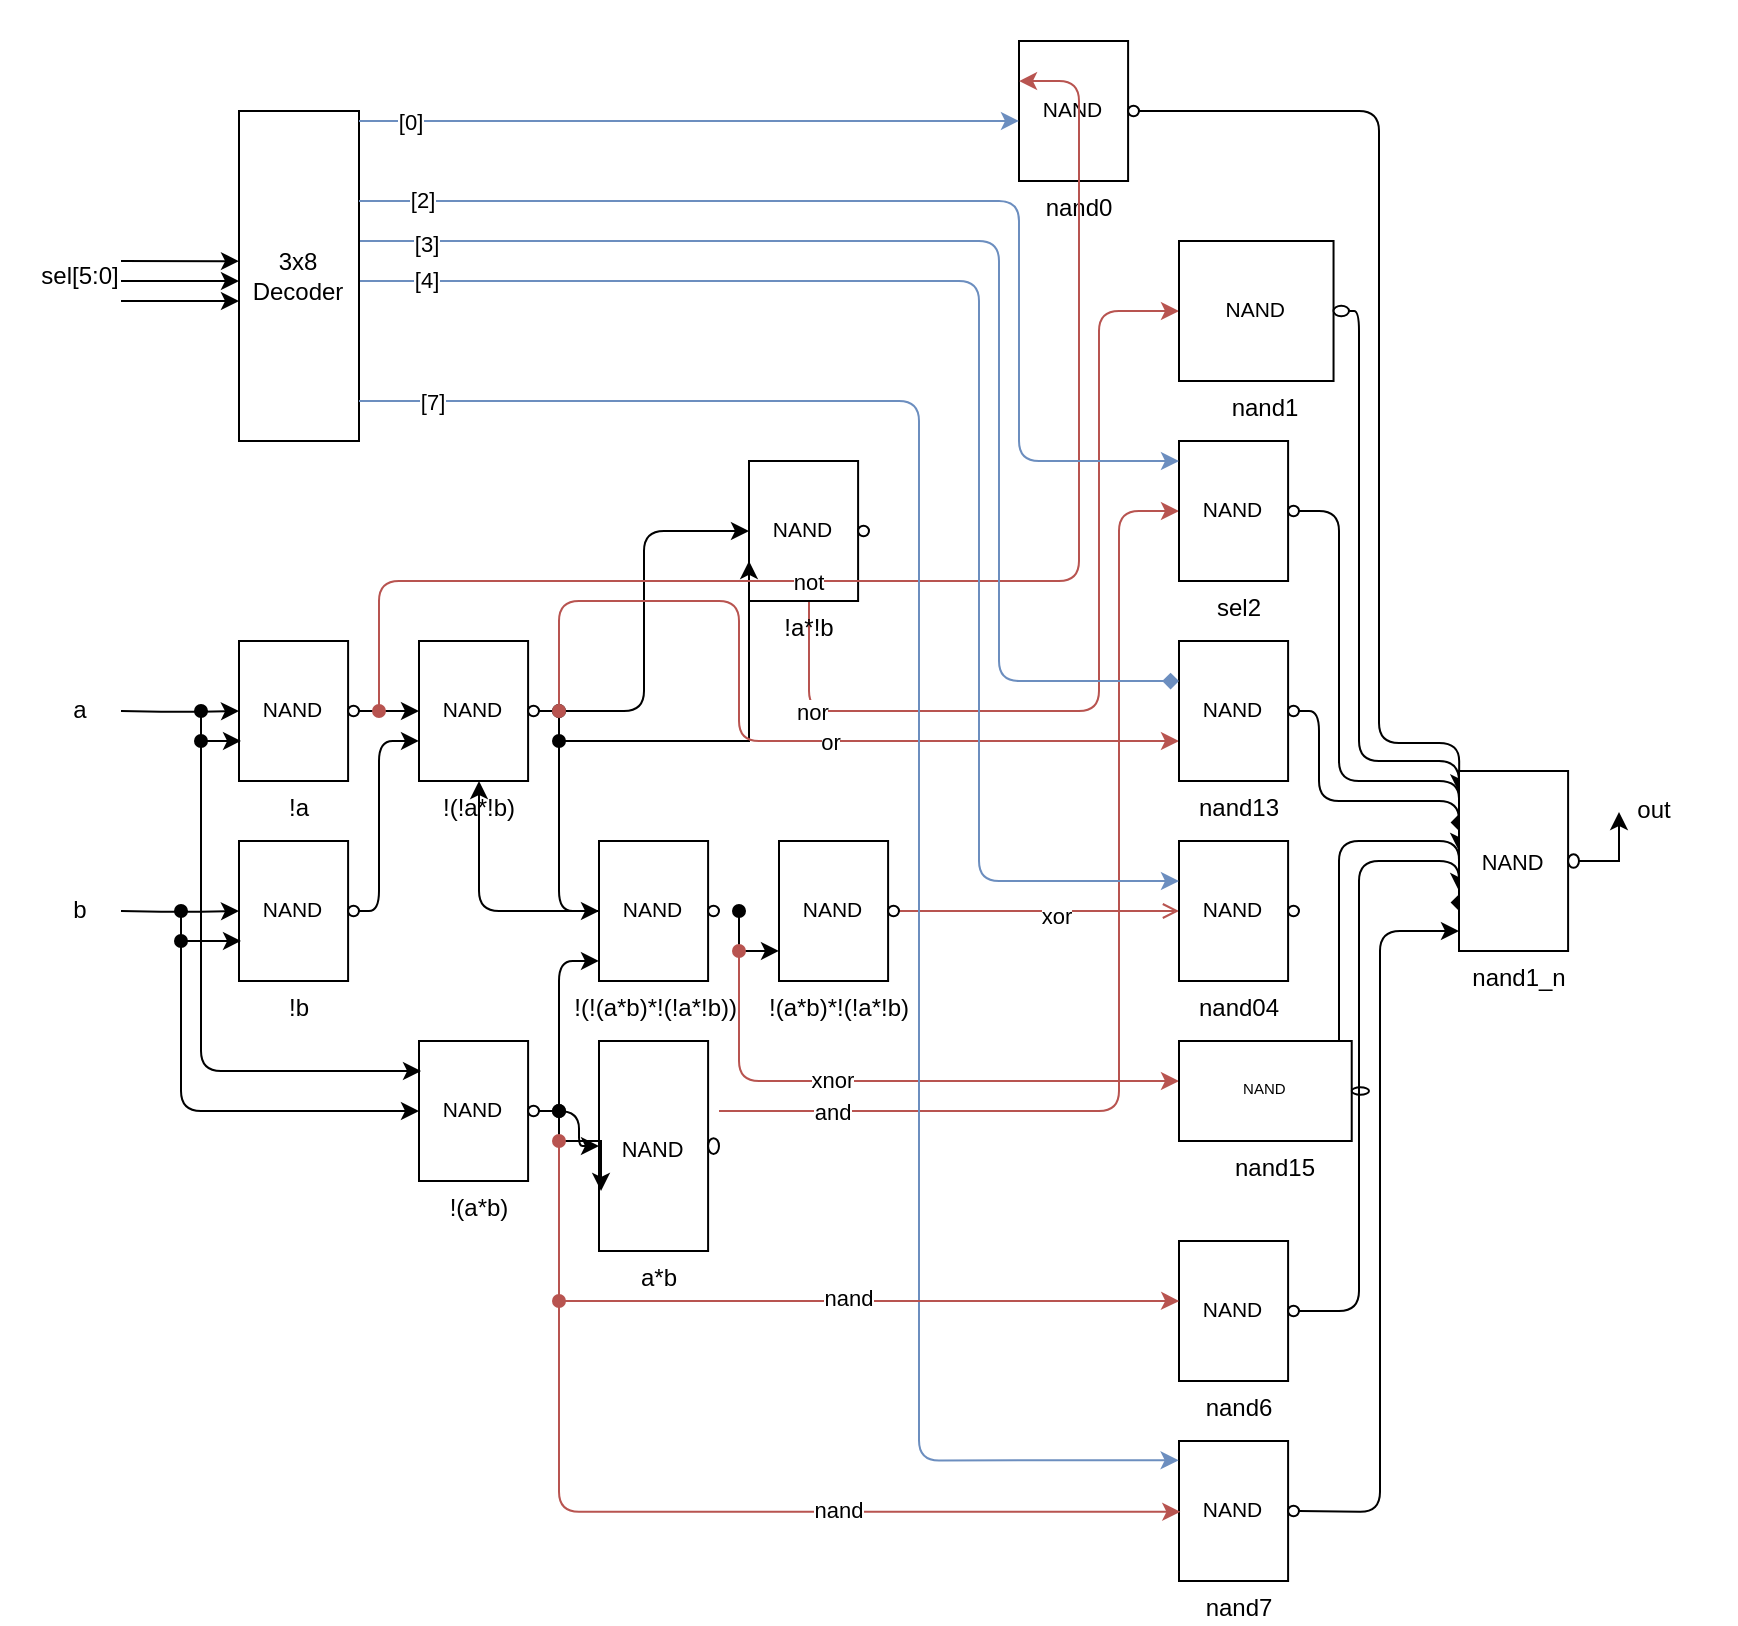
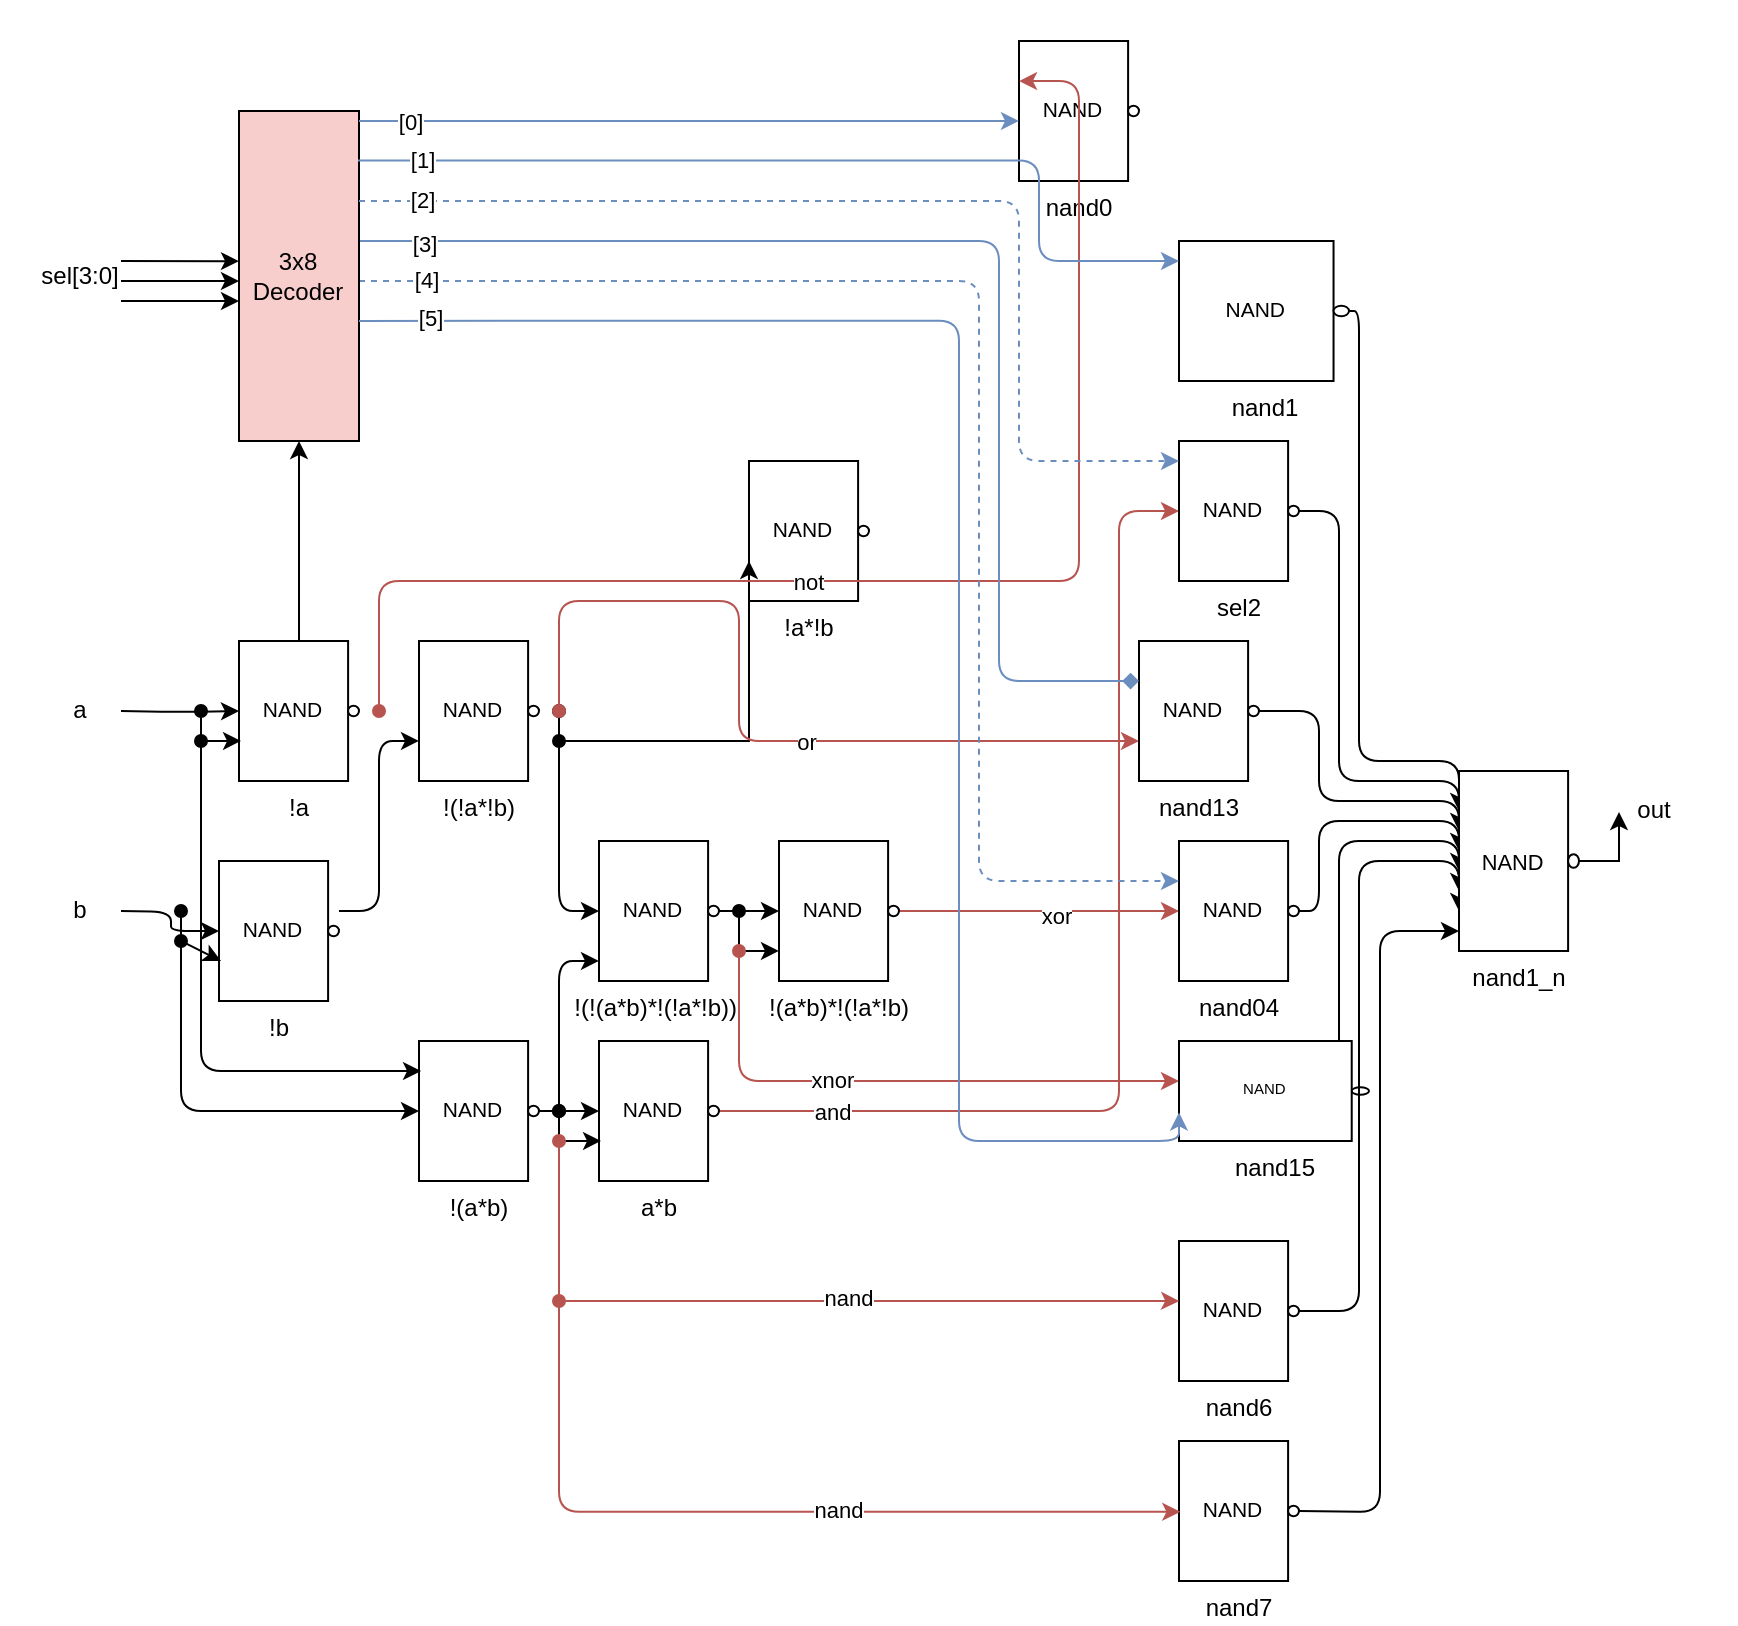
none -> (798, 161)
(912, 201) -> (912, 201)
(299, 276) -> (299, 276)
(81, 277) -> (81, 277)
(915, 281) -> (915, 281)
(1379, 353) -> none
none -> (959, 544)
(644, 615) -> none
(1099, 671) -> none
(384, 711) -> (299, 548)
(1239, 711) -> (1199, 711)
(919, 773) -> none
(1459, 783) -> (1459, 783)
(1454, 785) -> (1454, 786)
none -> (1344, 821)
(1455, 866) -> (1455, 867)
(479, 888) -> (744, 911)
(299, 911) -> (279, 931)
(1167, 911) -> (1164, 911)
(659, 1146) -> (659, 1111)
